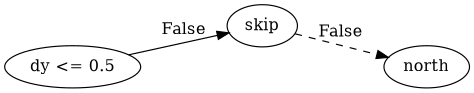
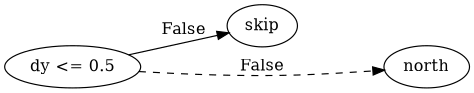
(336, 44) -> (256, 76)
